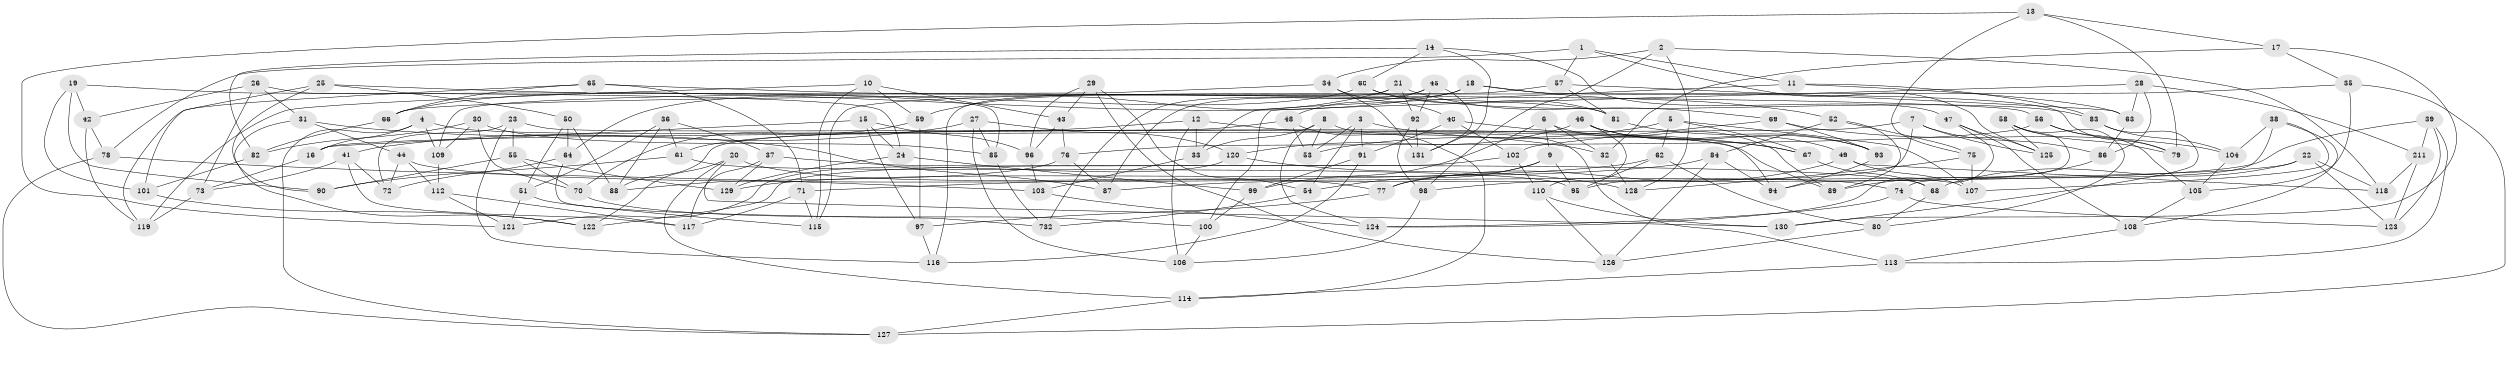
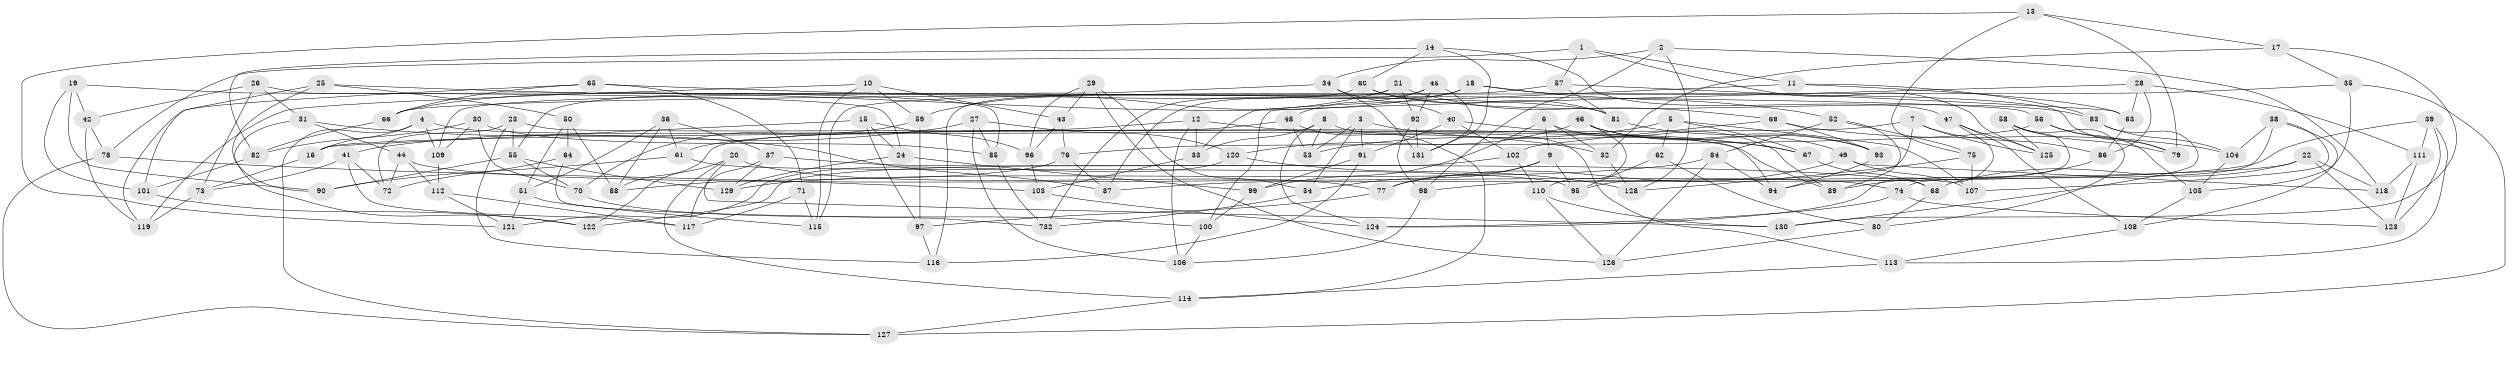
(1039, 101) -> (927, 95)
(2420, 156) -> (2420, 156)
(1232, 179) -> none
